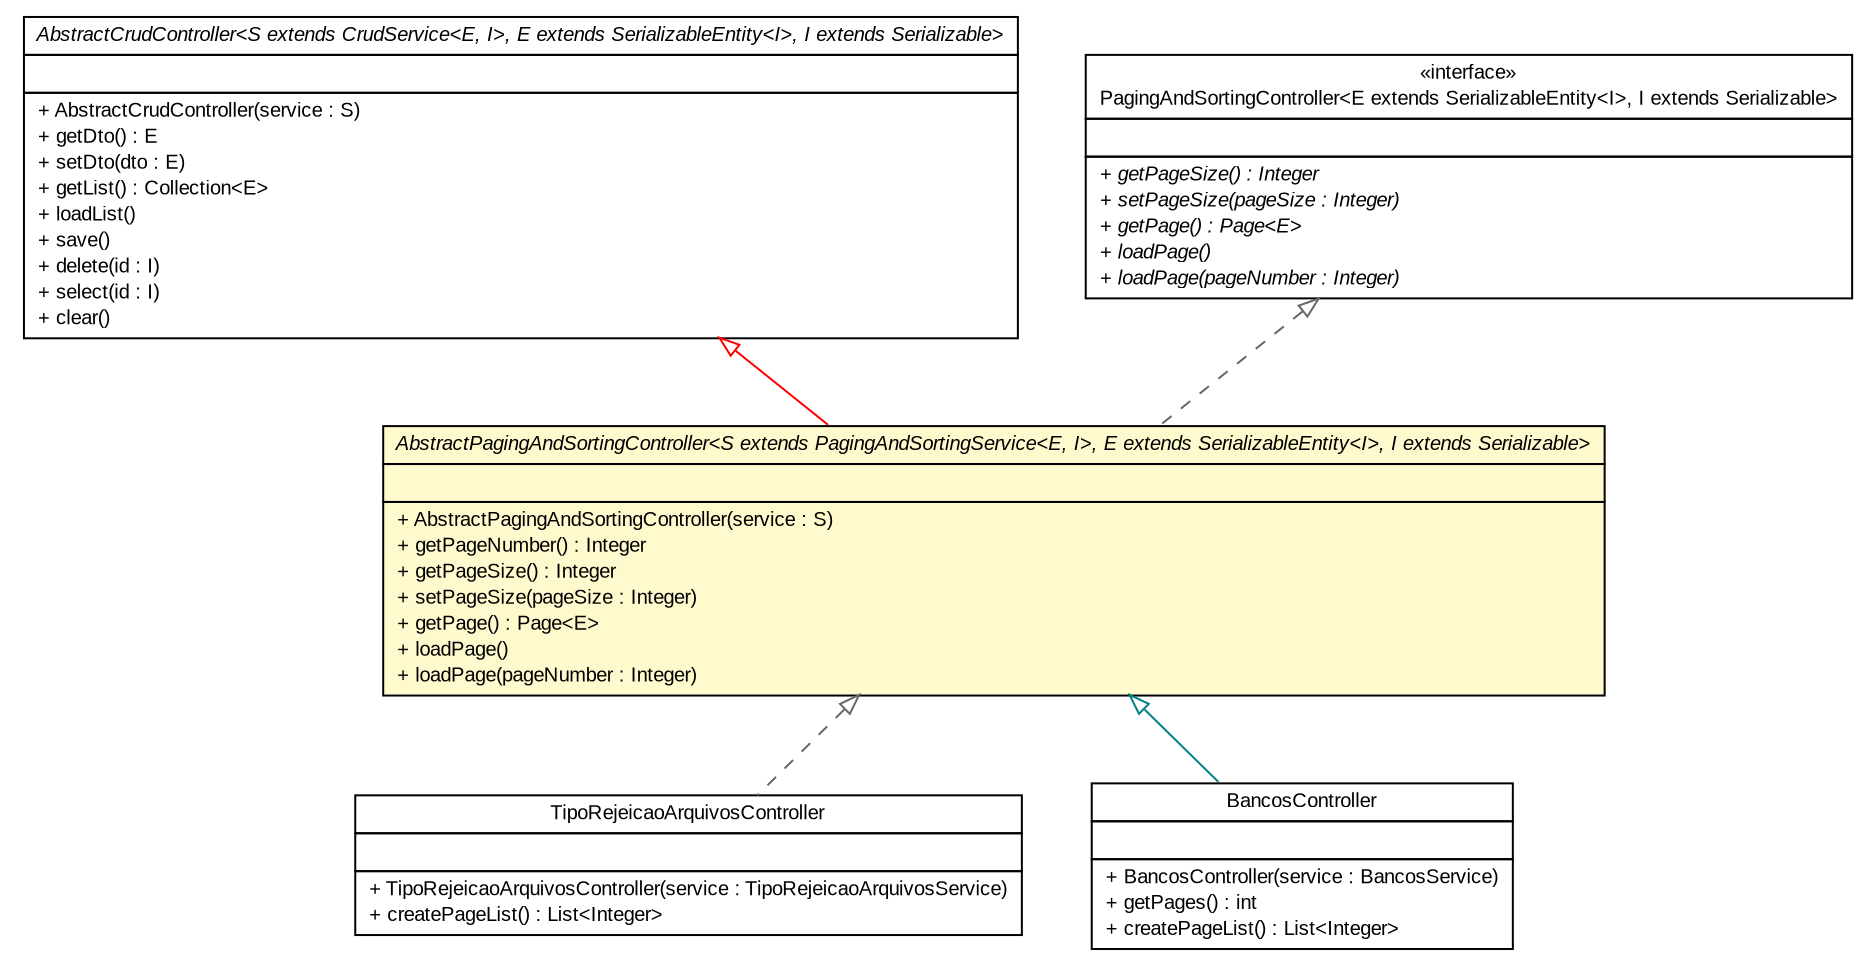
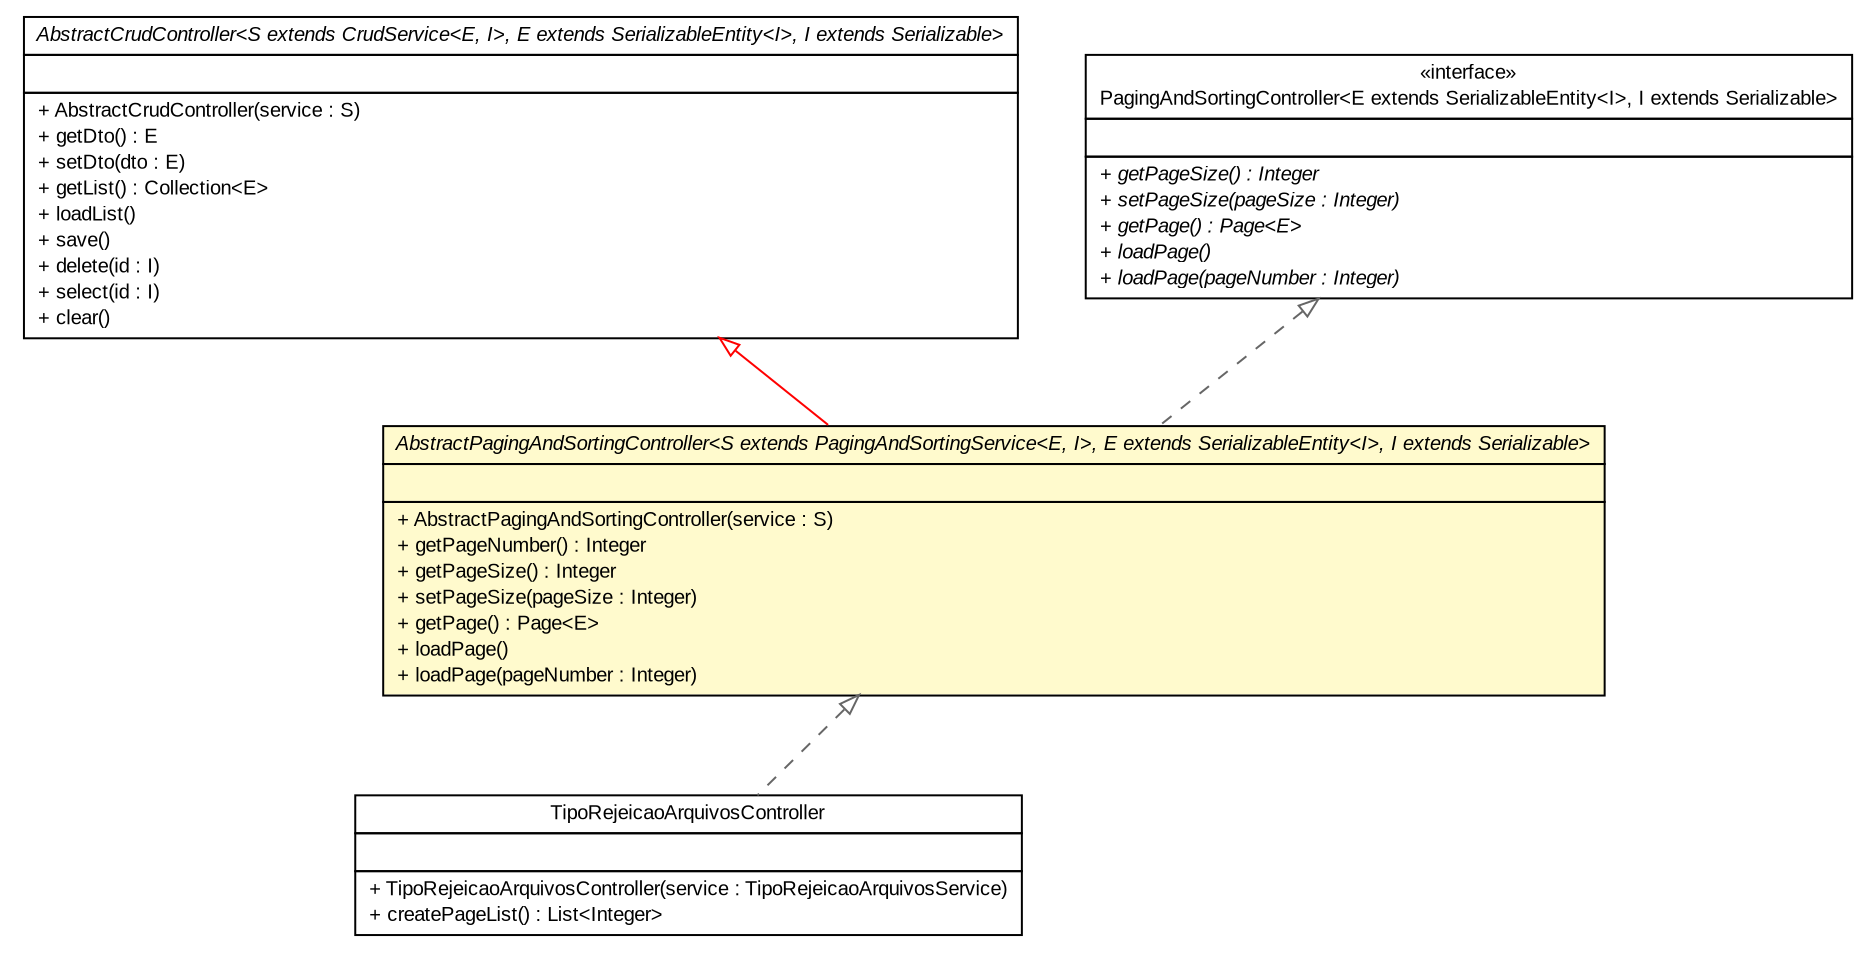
(1301, 865) -> none
